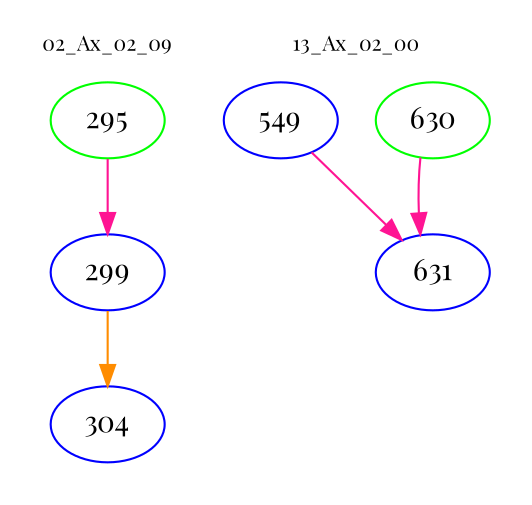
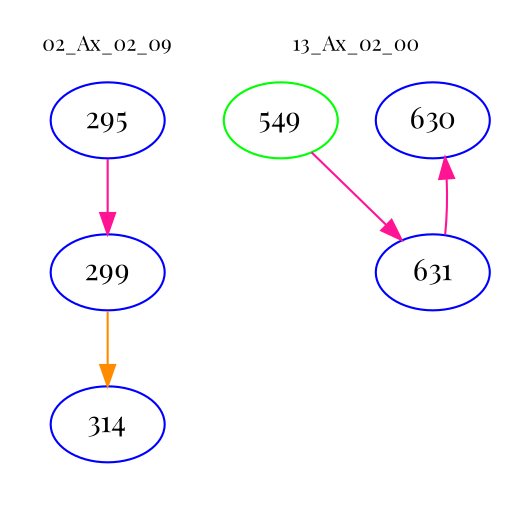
(108, 120) -> (108, 120)
(281, 120) -> (281, 120)
(433, 120) -> (433, 120)
(419, 185) -> (447, 207)
(108, 424) -> (108, 424)
